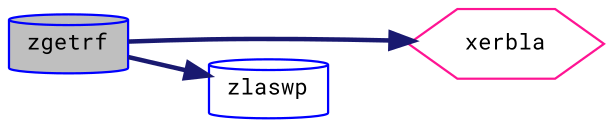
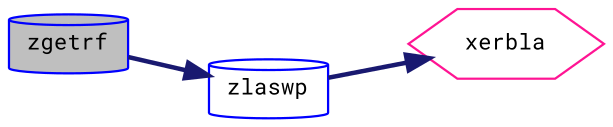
(259, 39) -> (367, 70)
